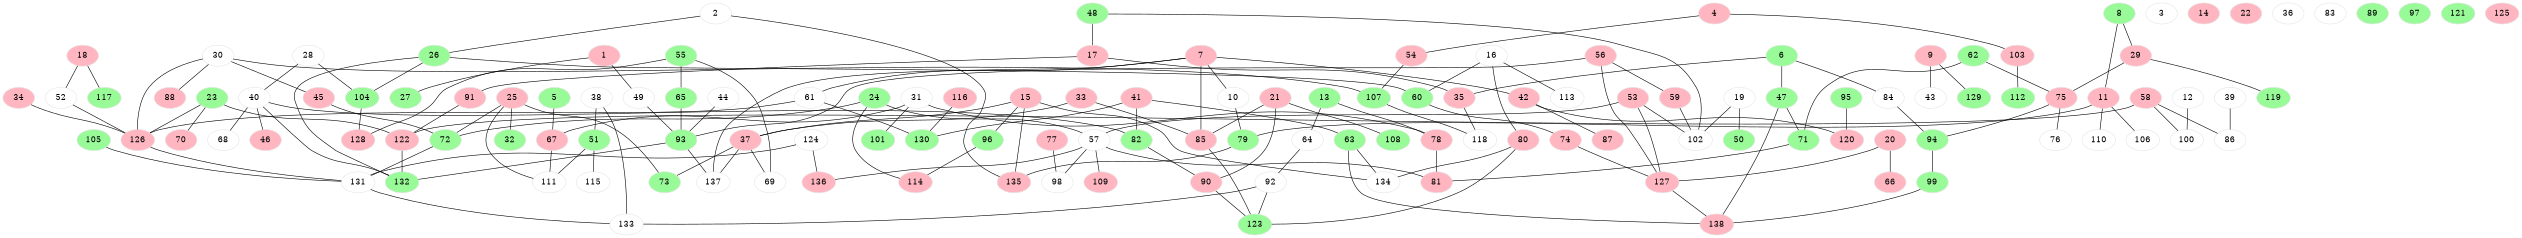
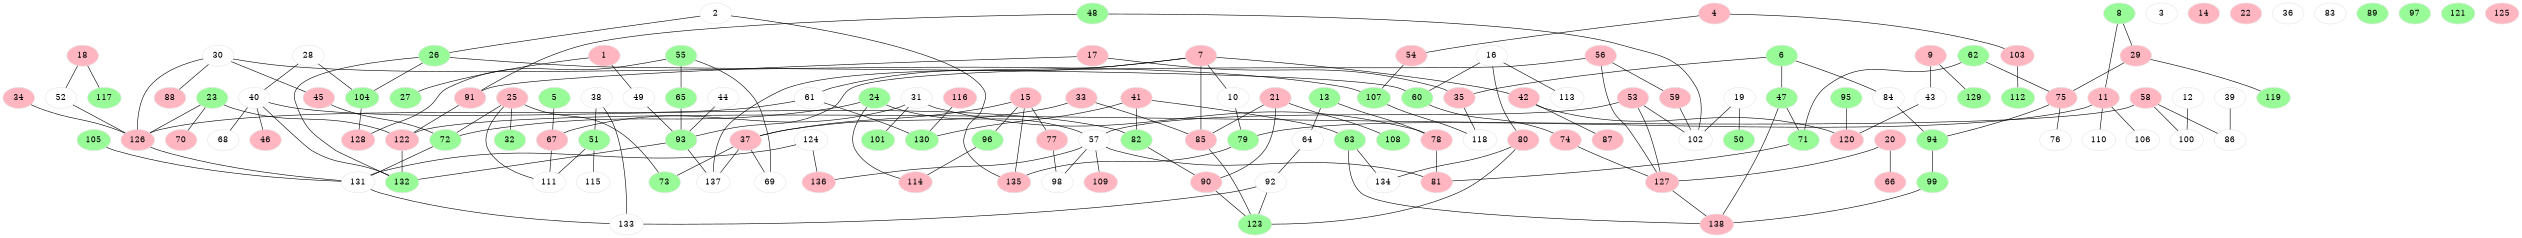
(1093, 35) -> (758, 25)
none -> (1890, 118)
(1189, 154) -> (1039, 119)
